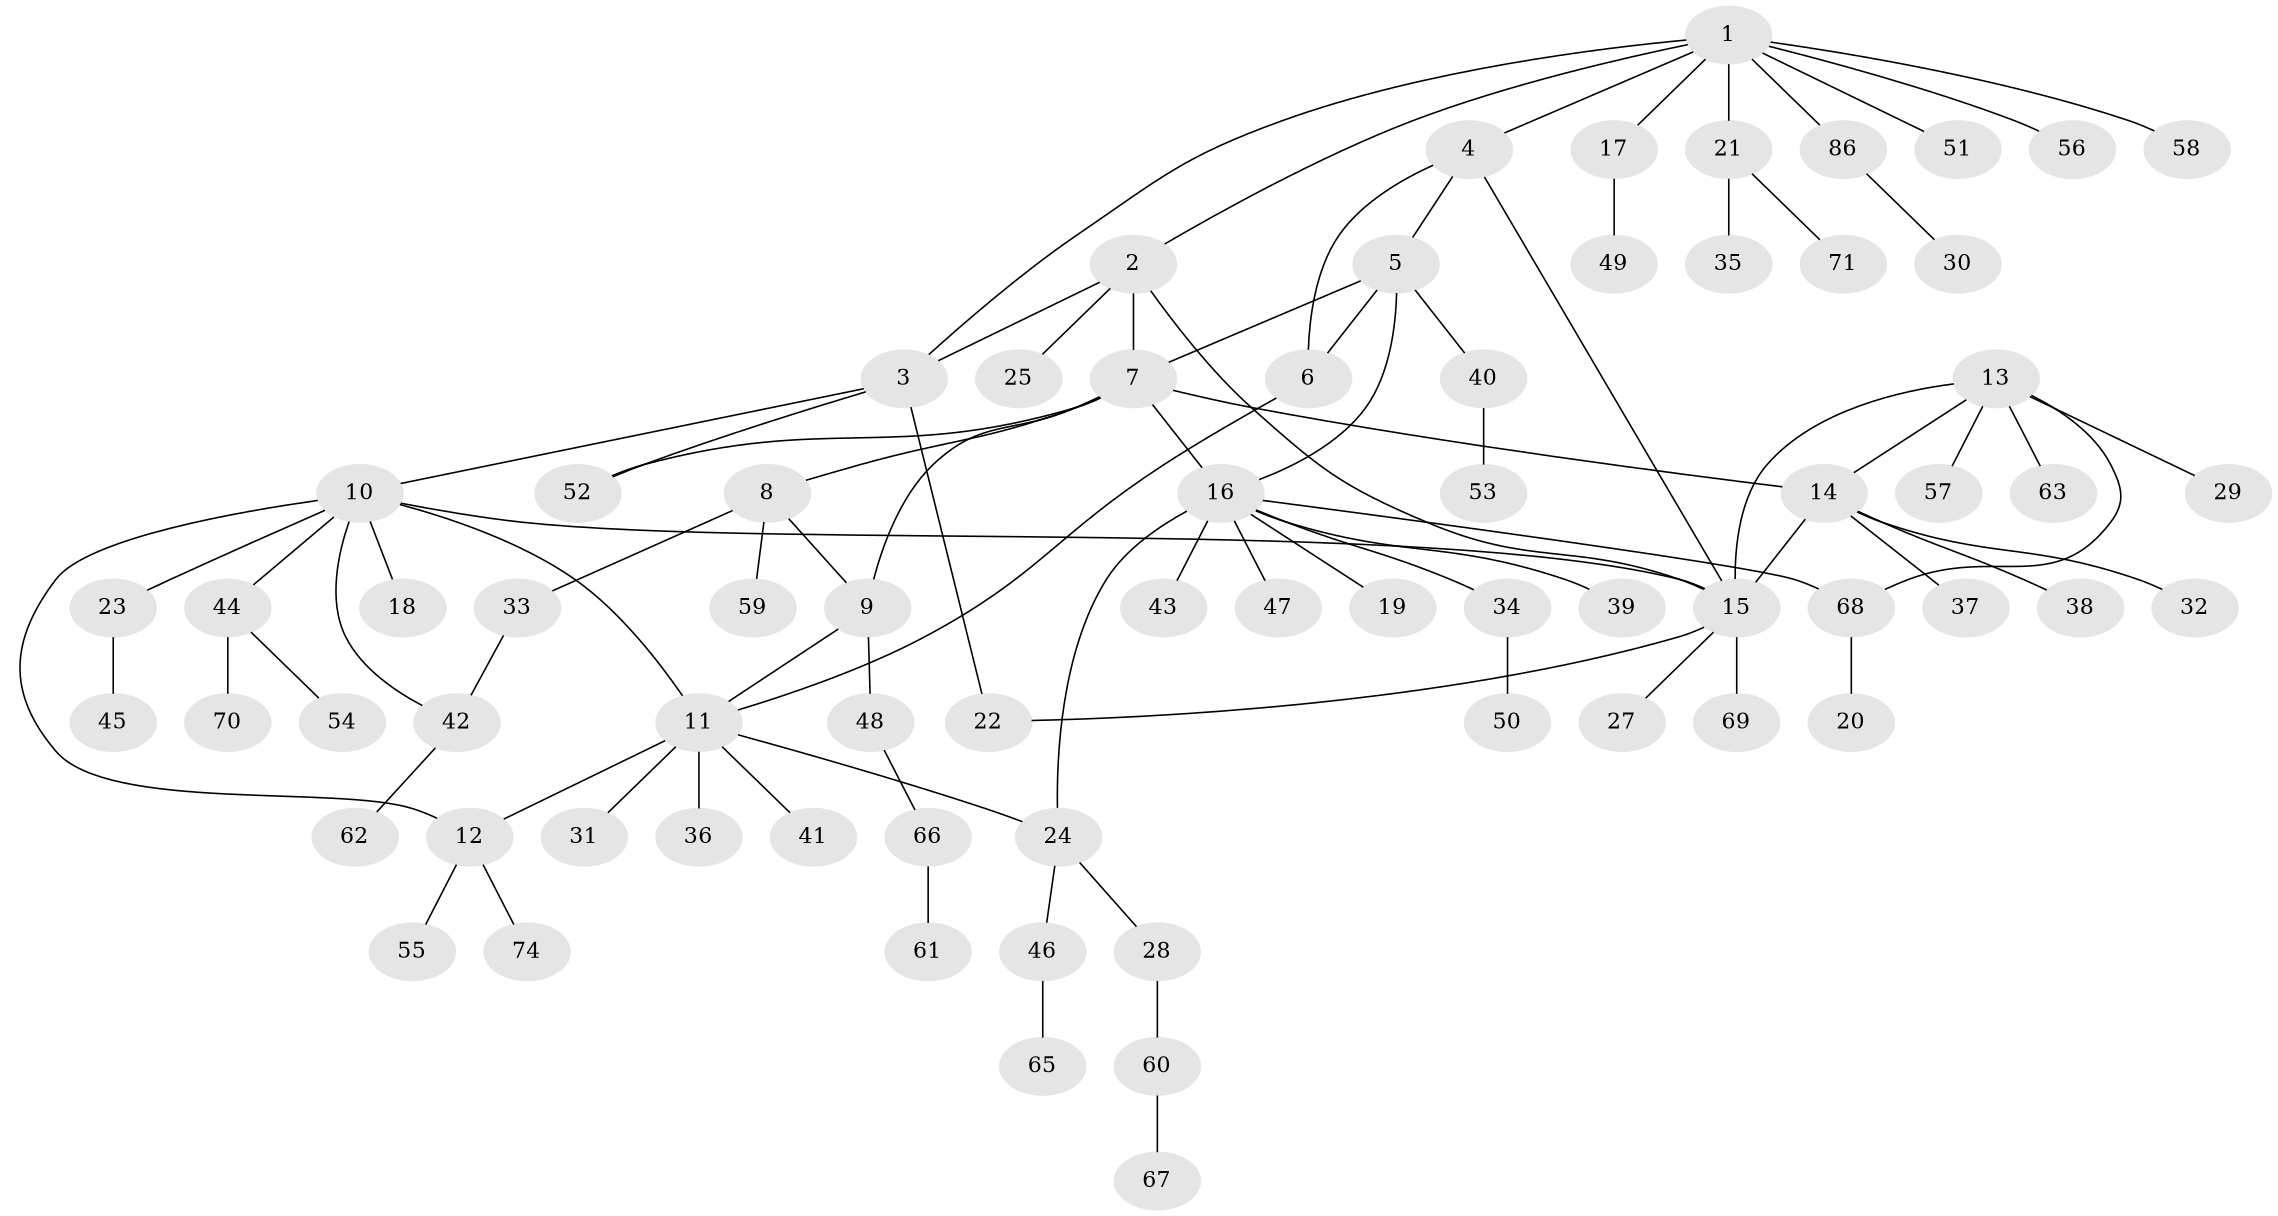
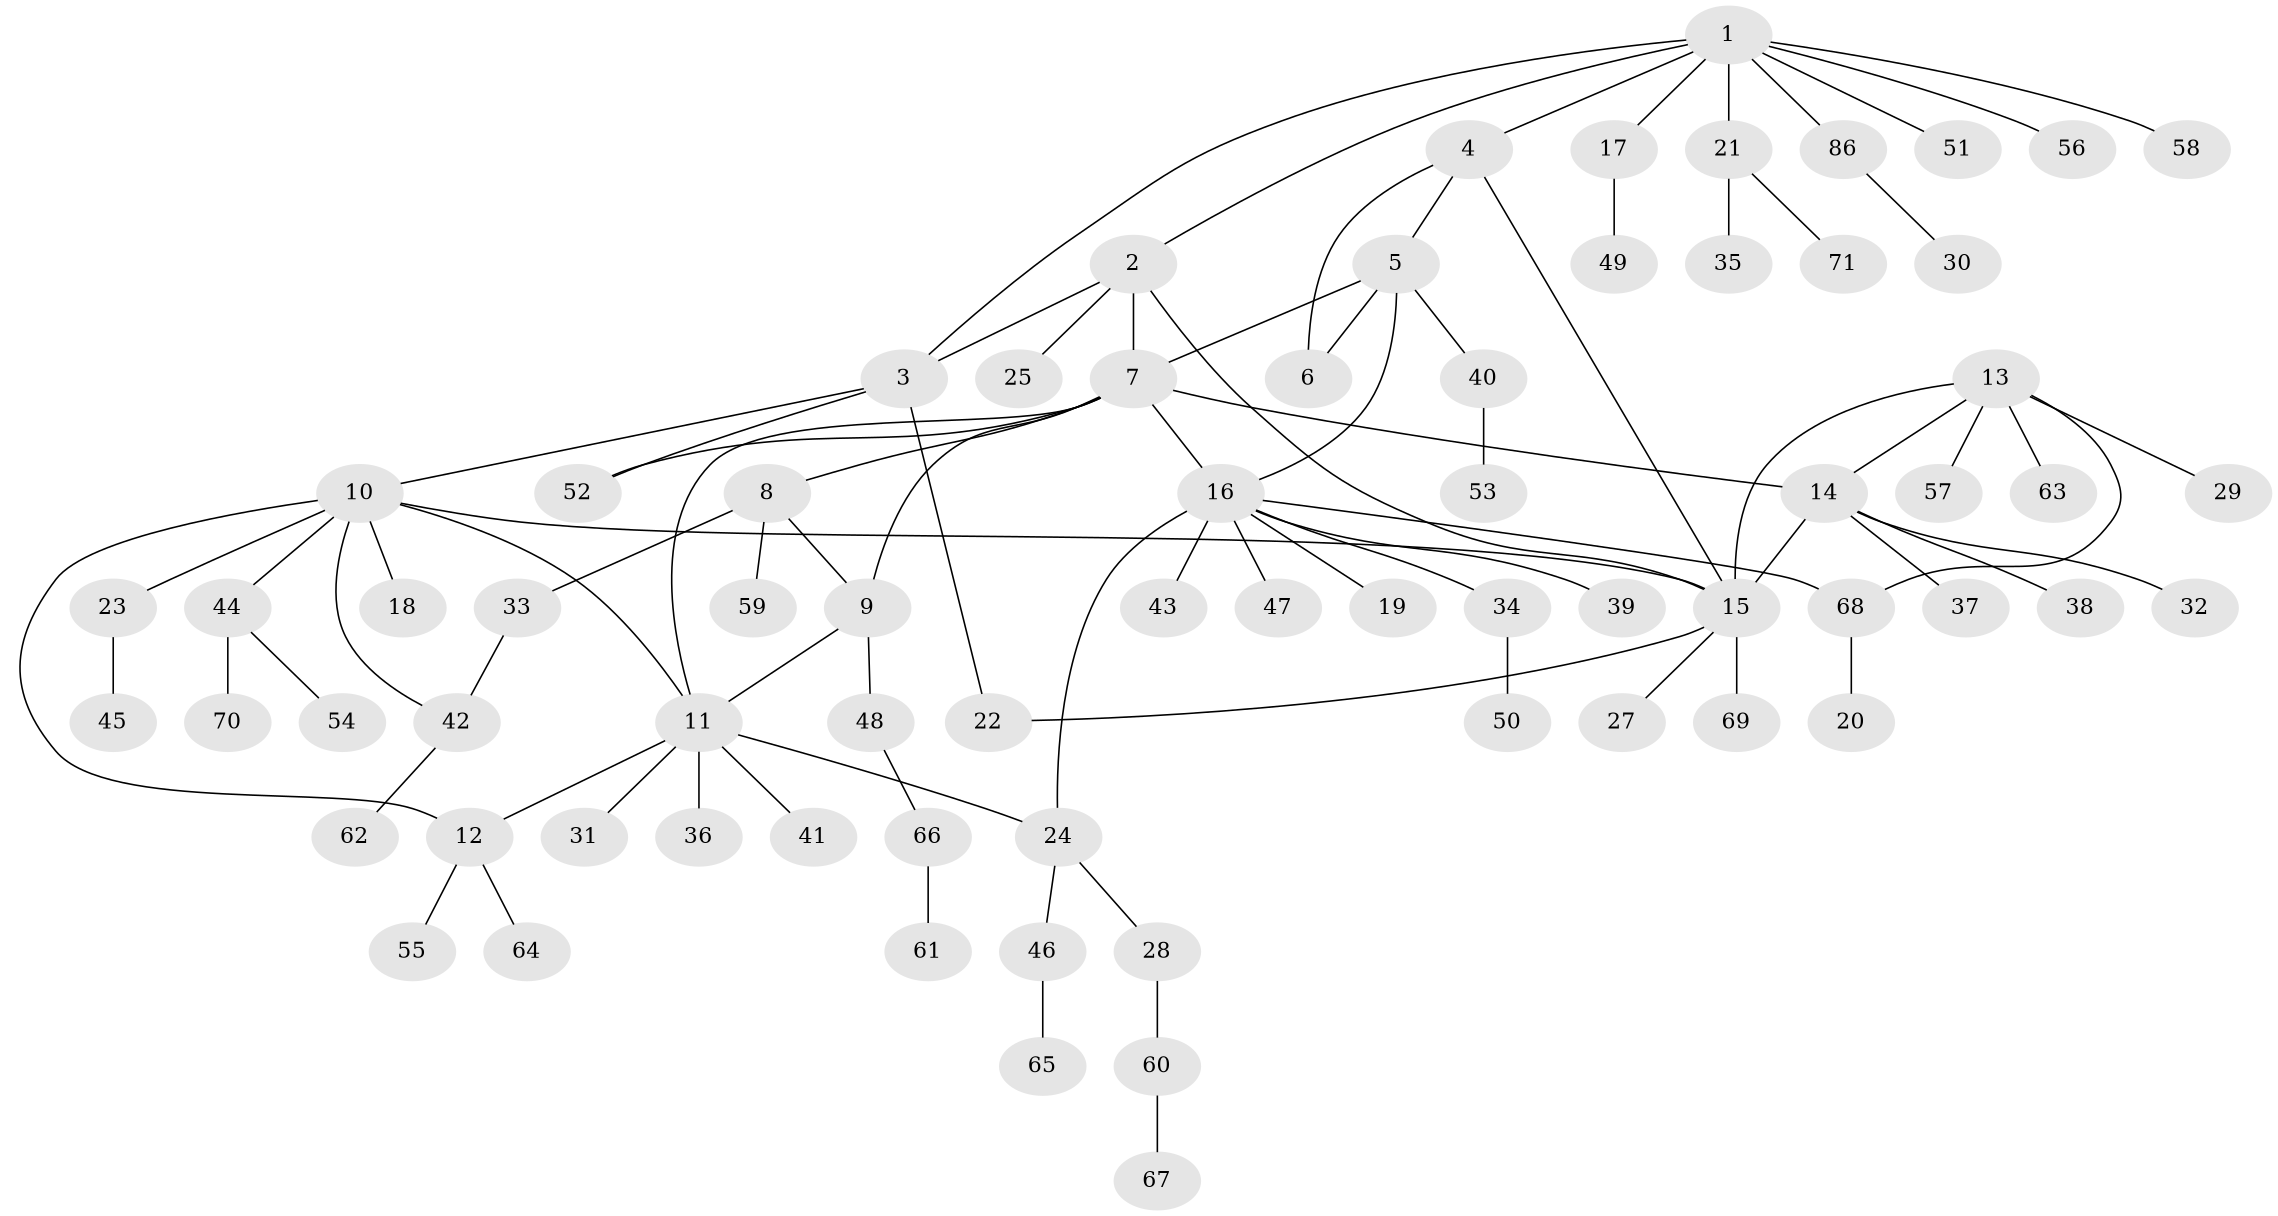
(1019, 576) -> (815, 429)
(527, 952) -> (527, 952)
